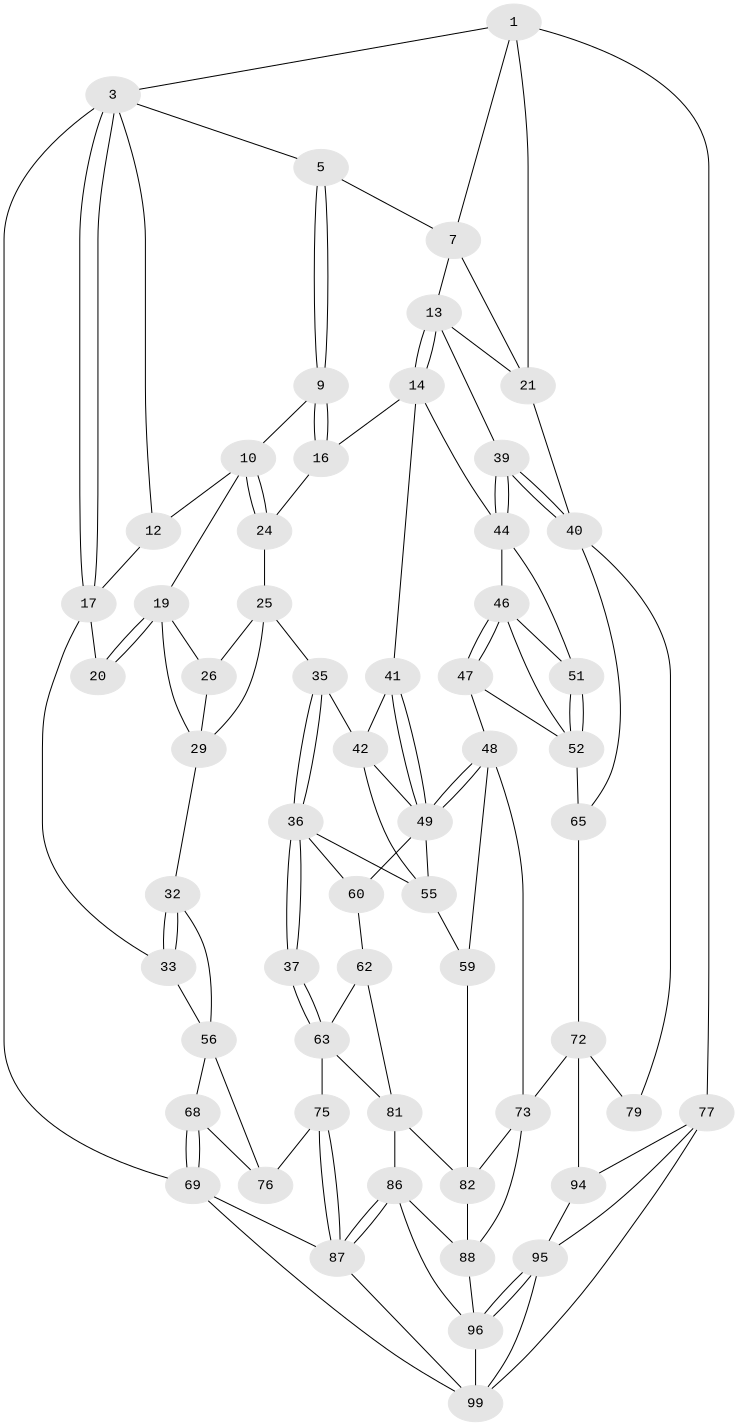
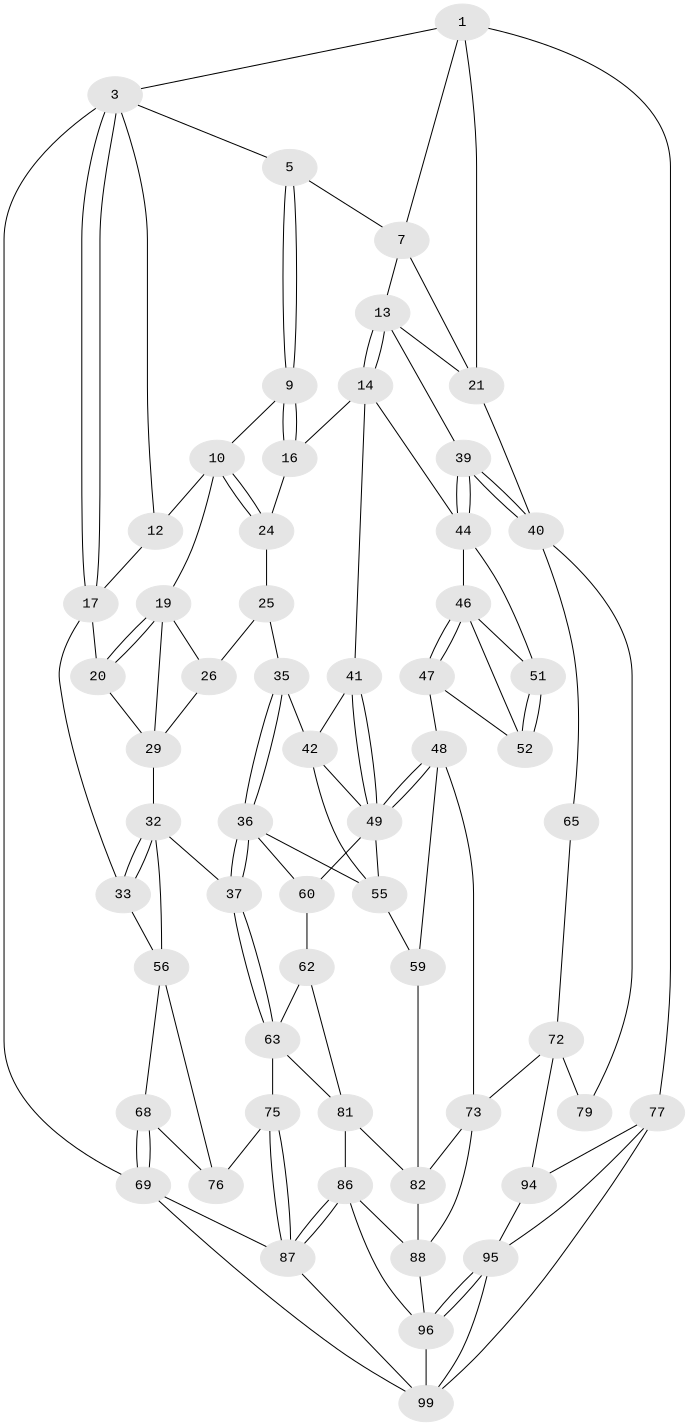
(250, 683) -> (126, 713)
(578, 786) -> none
none -> (194, 858)
